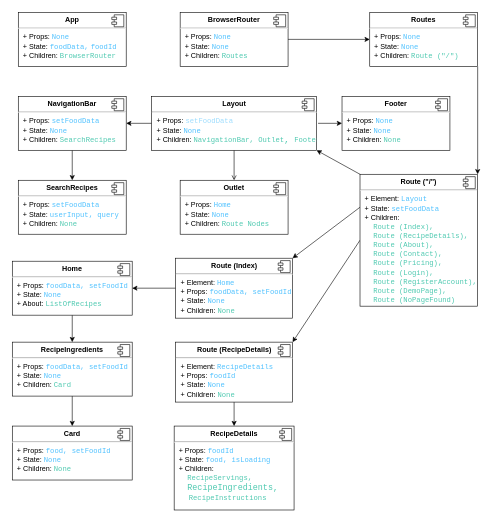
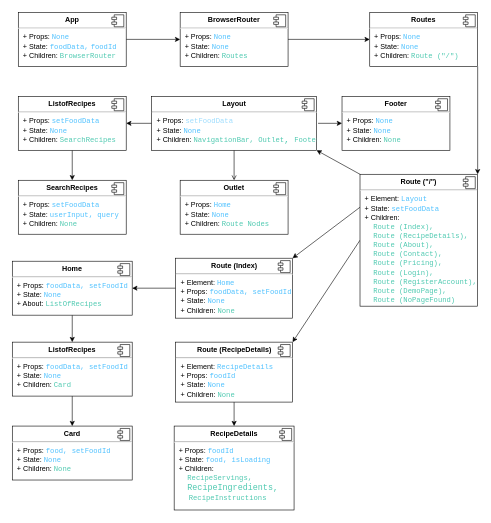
none -> (151, 39)
(64, 96) -> (64, 96)
(64, 342) -> (64, 342)
